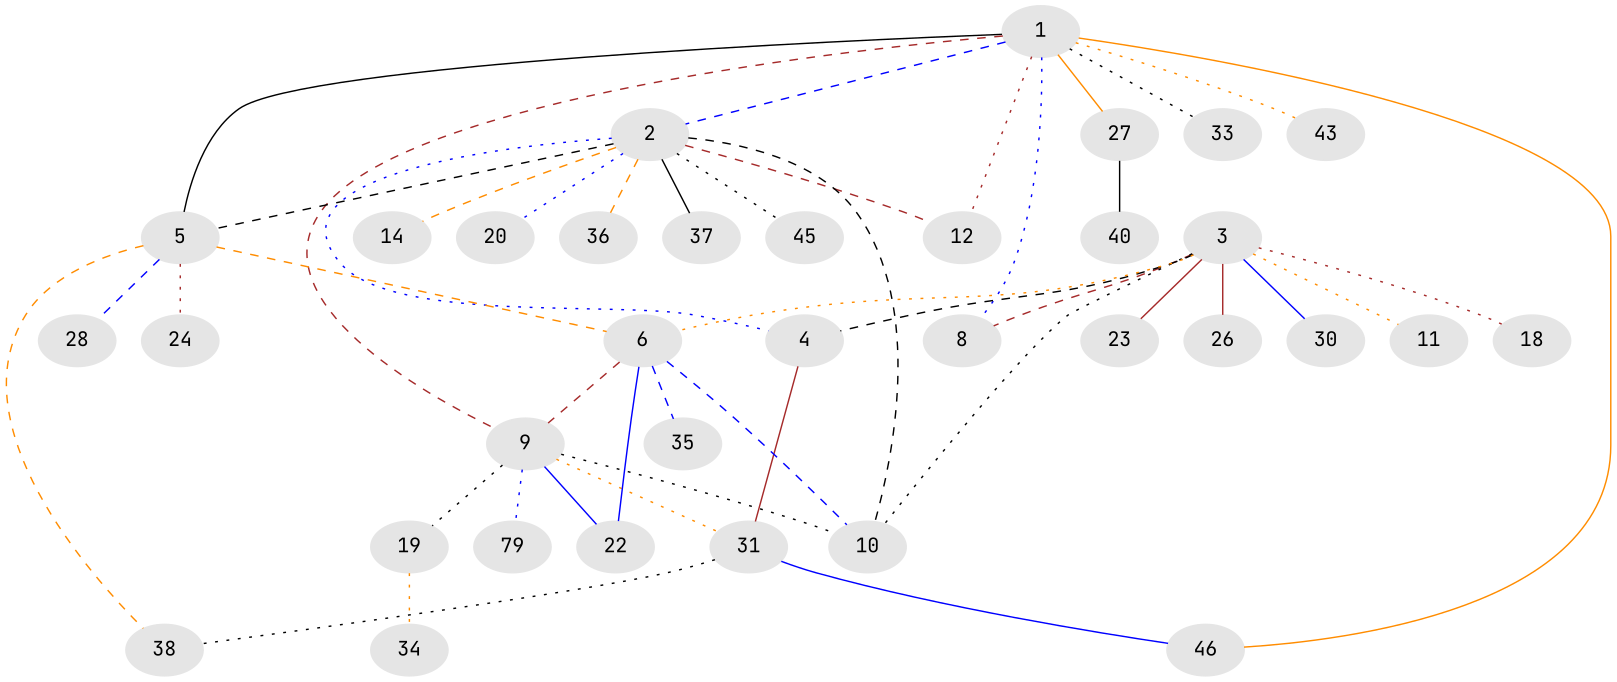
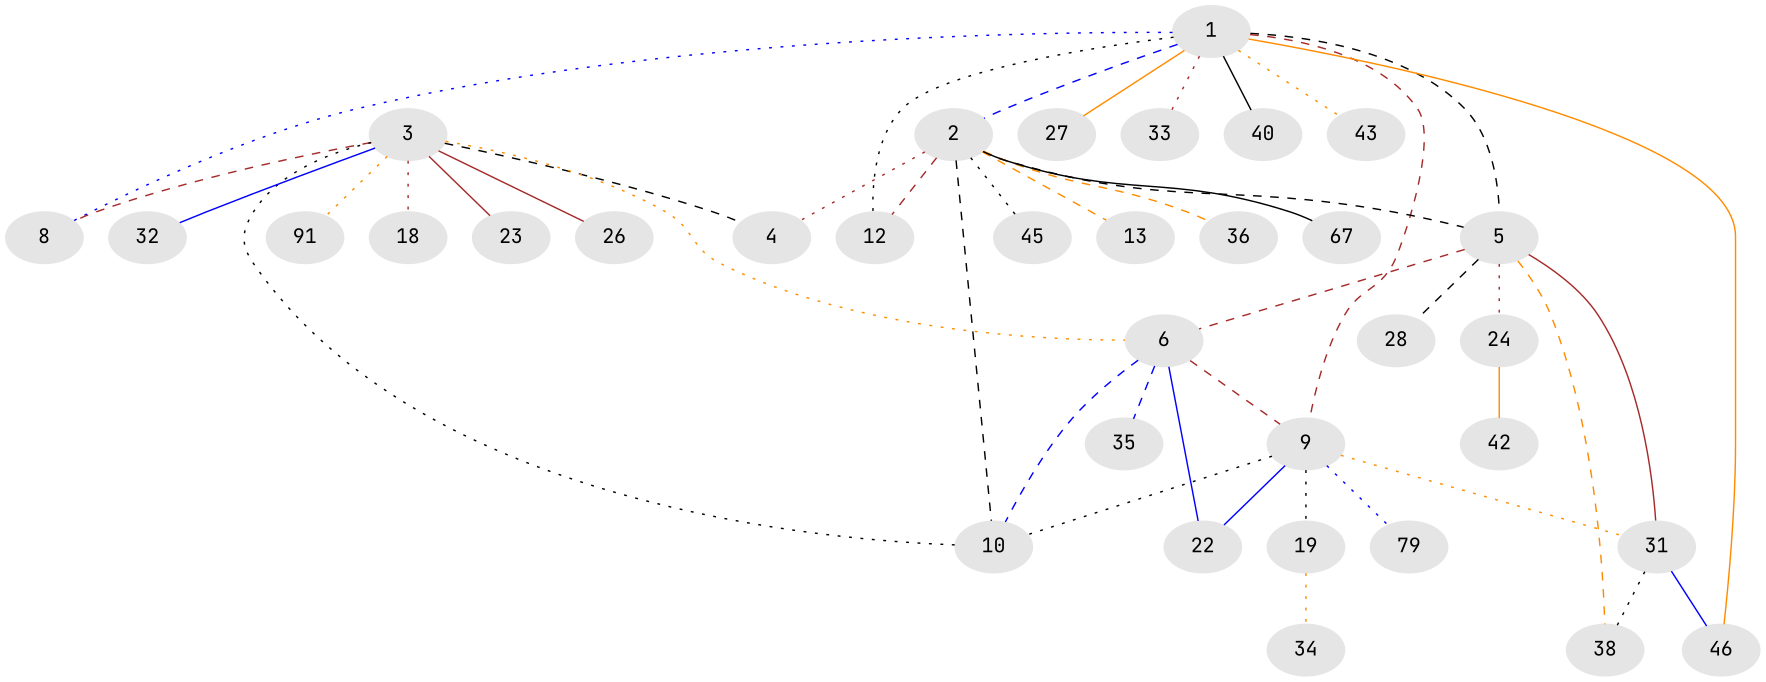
(559, 60) -> (1445, 92)
(1132, 83) -> (1186, 83)
(1002, 134) -> (981, 73)
(1120, 186) -> (1237, 83)
(392, 238) -> (1136, 238)
(495, 238) -> none
(701, 238) -> (1342, 238)
(334, 250) -> (863, 186)
(334, 272) -> (1332, 289)
(129, 289) -> (1448, 289)
(1326, 341) -> (147, 238)
(1429, 341) -> (305, 238)
(777, 444) -> (1625, 370)
none -> (1499, 444)
